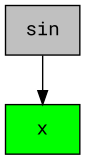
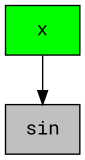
(43, 73) -> (43, 73)
